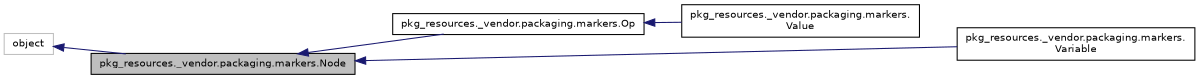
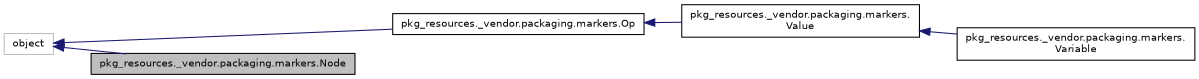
(376, 43) -> (229, 36)
(662, 54) -> (944, 33)
